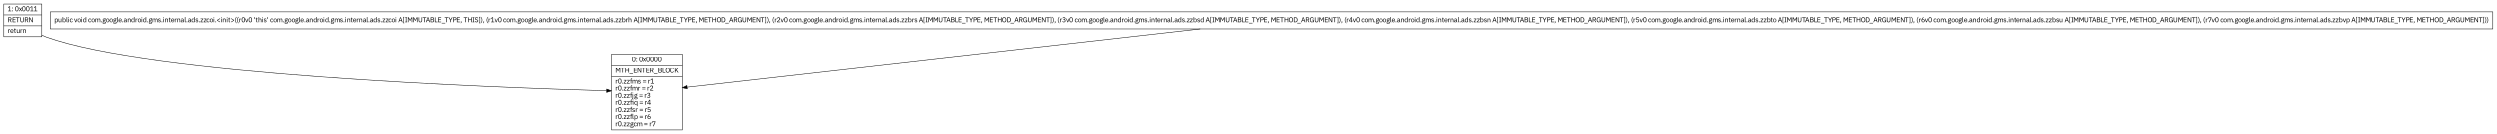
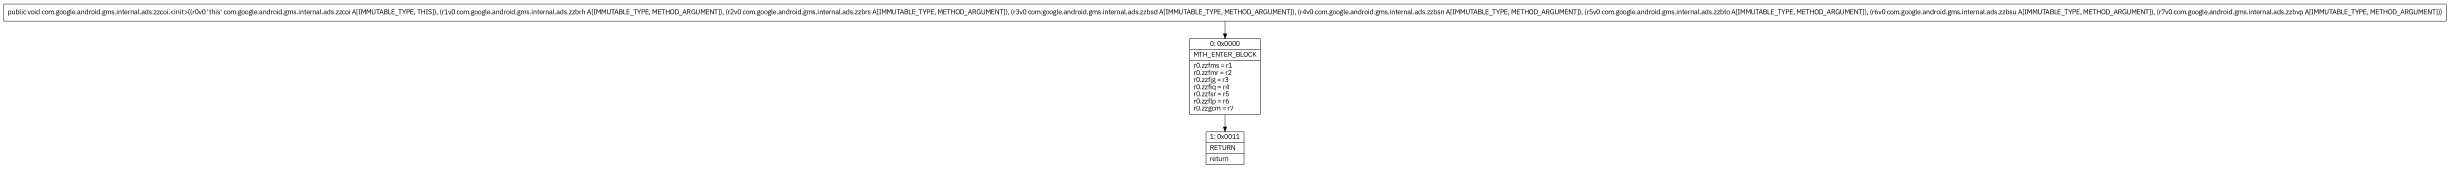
(322, 77) -> (1225, 121)
